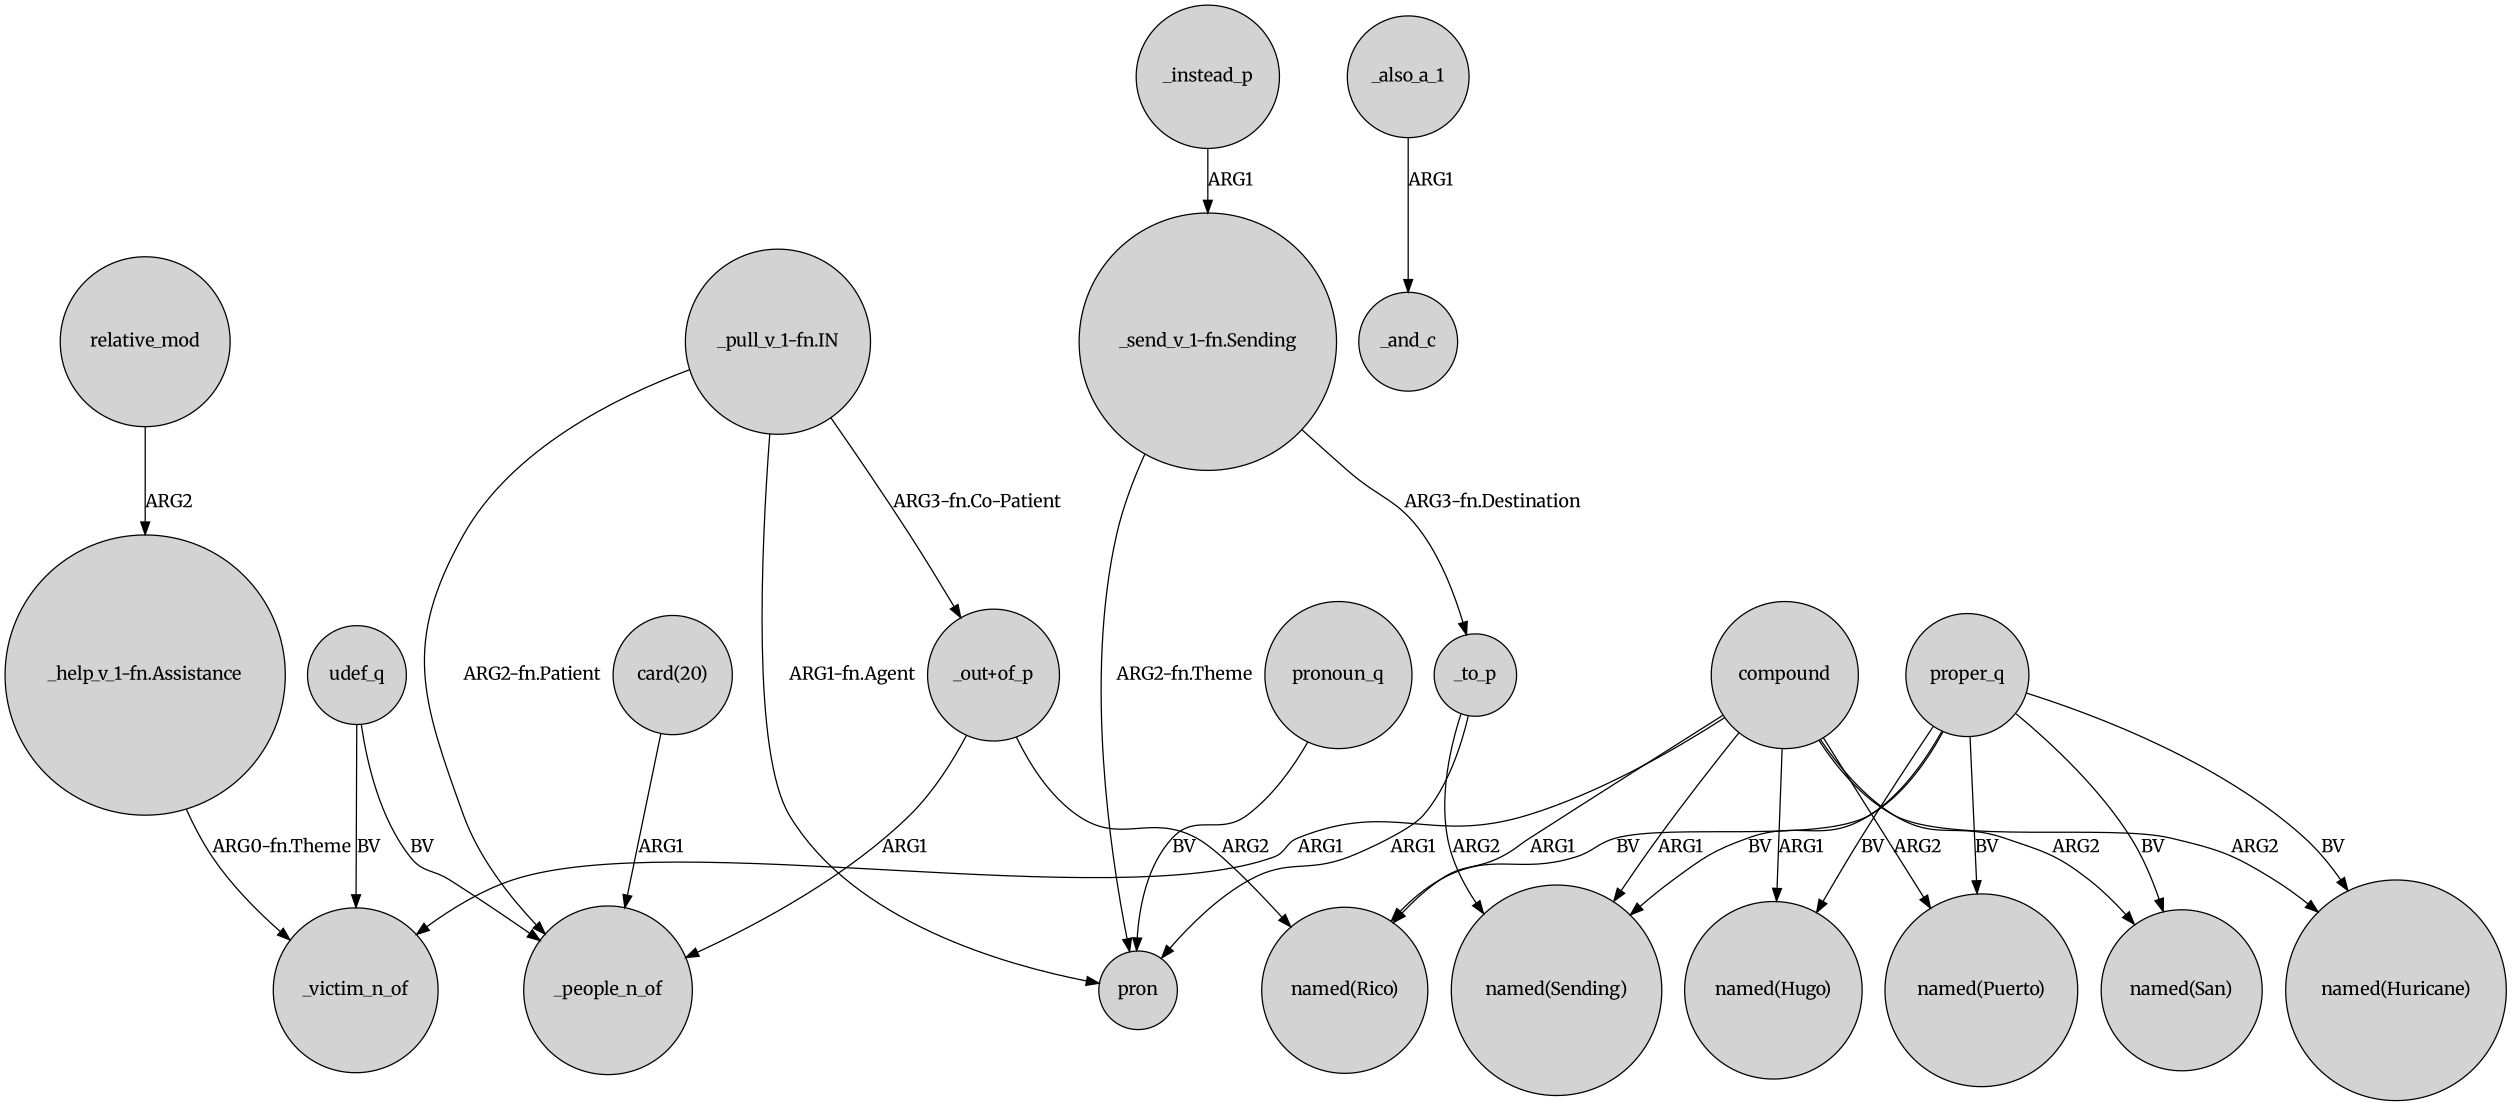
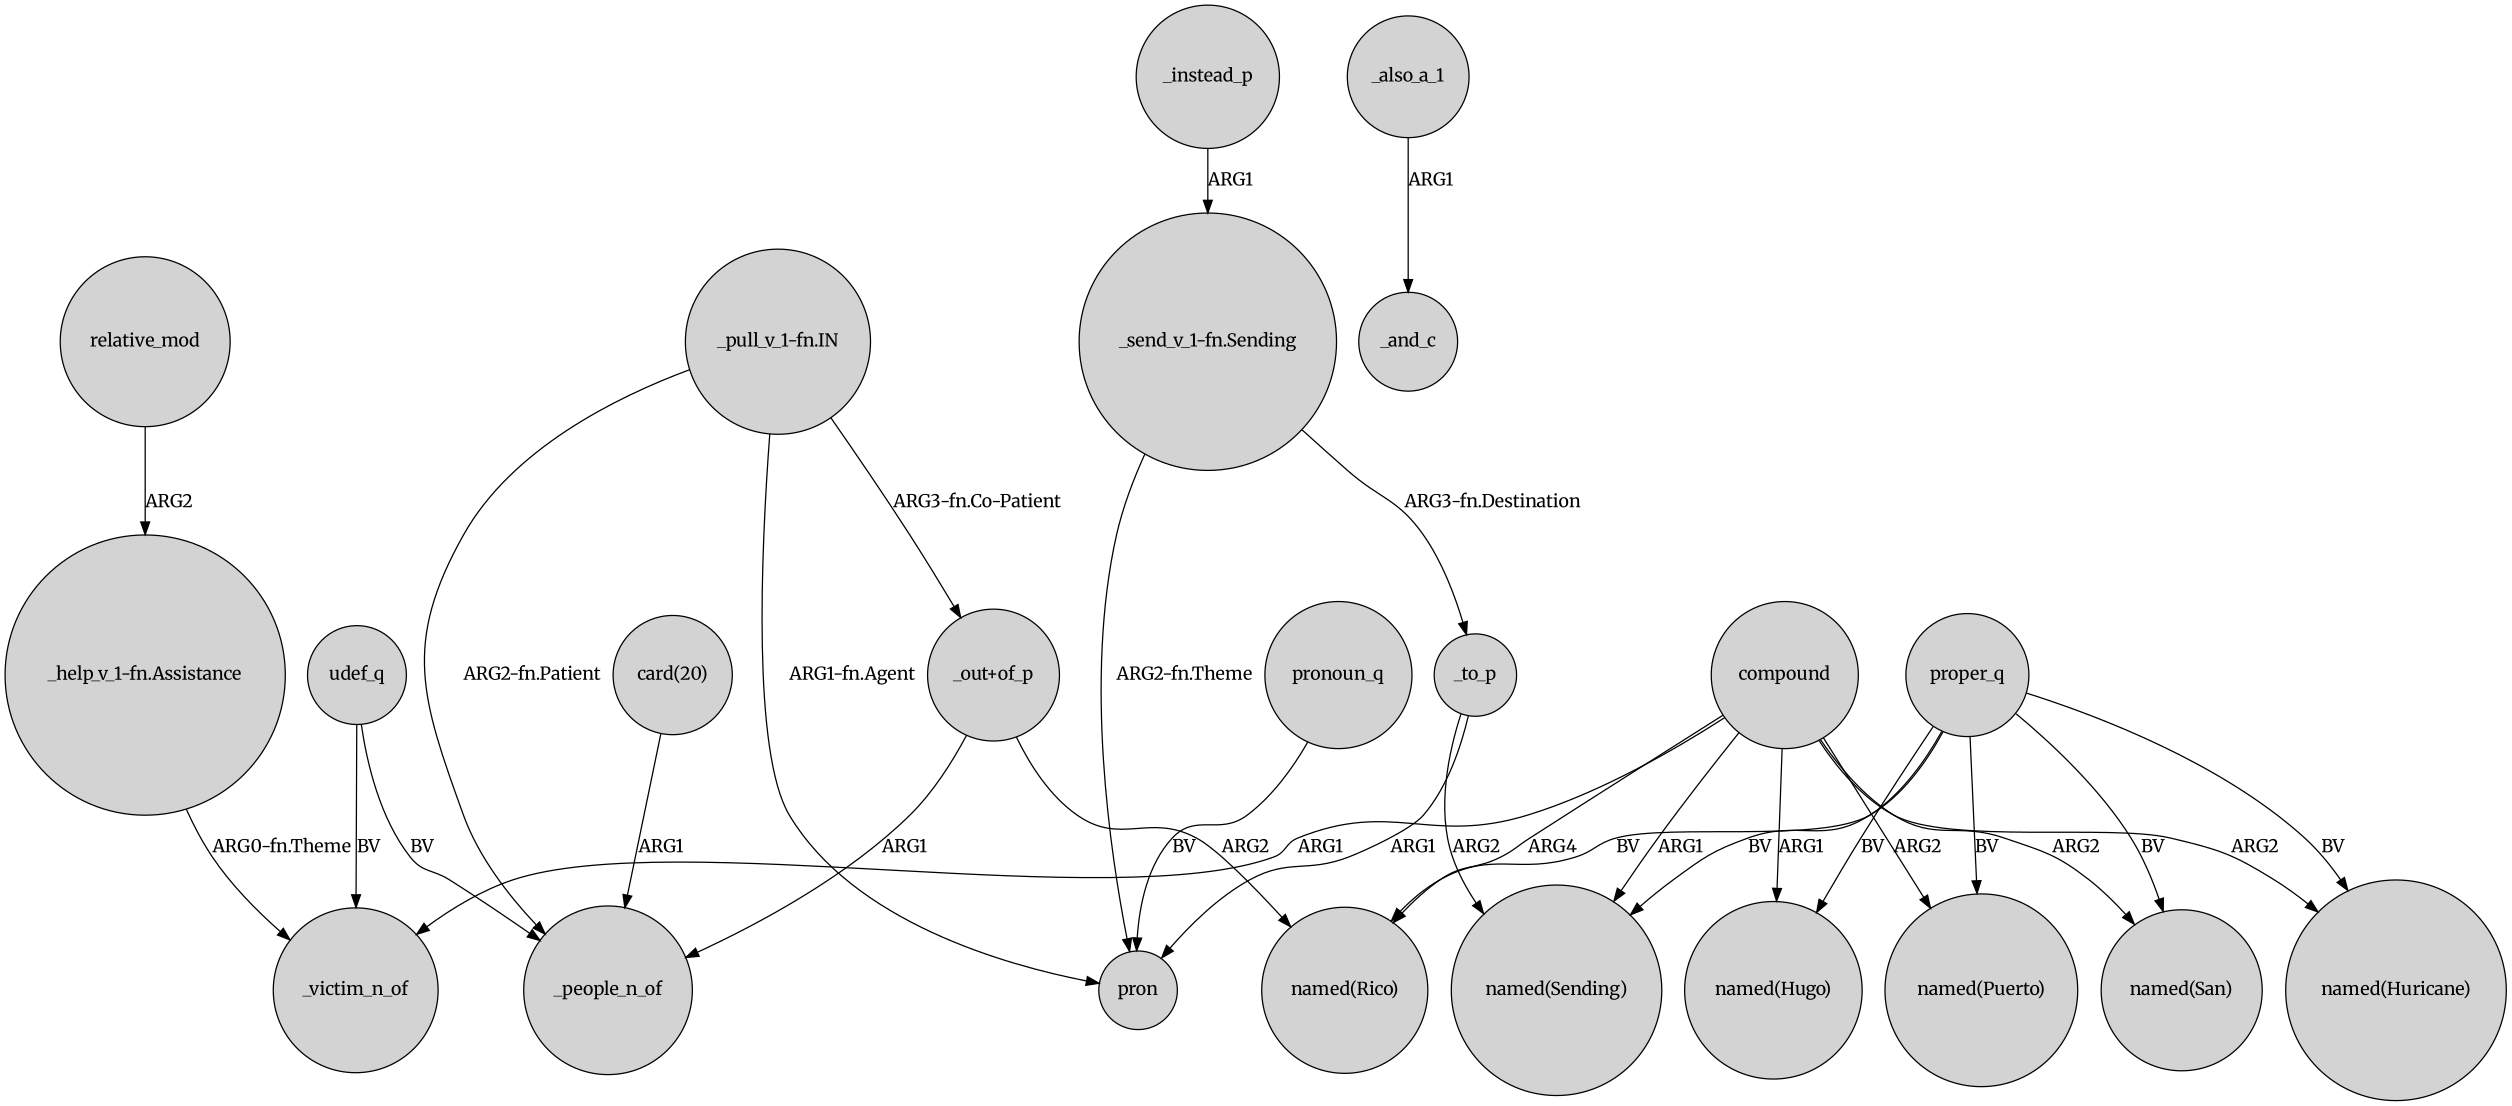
(1553, 848) -> (1553, 848)
